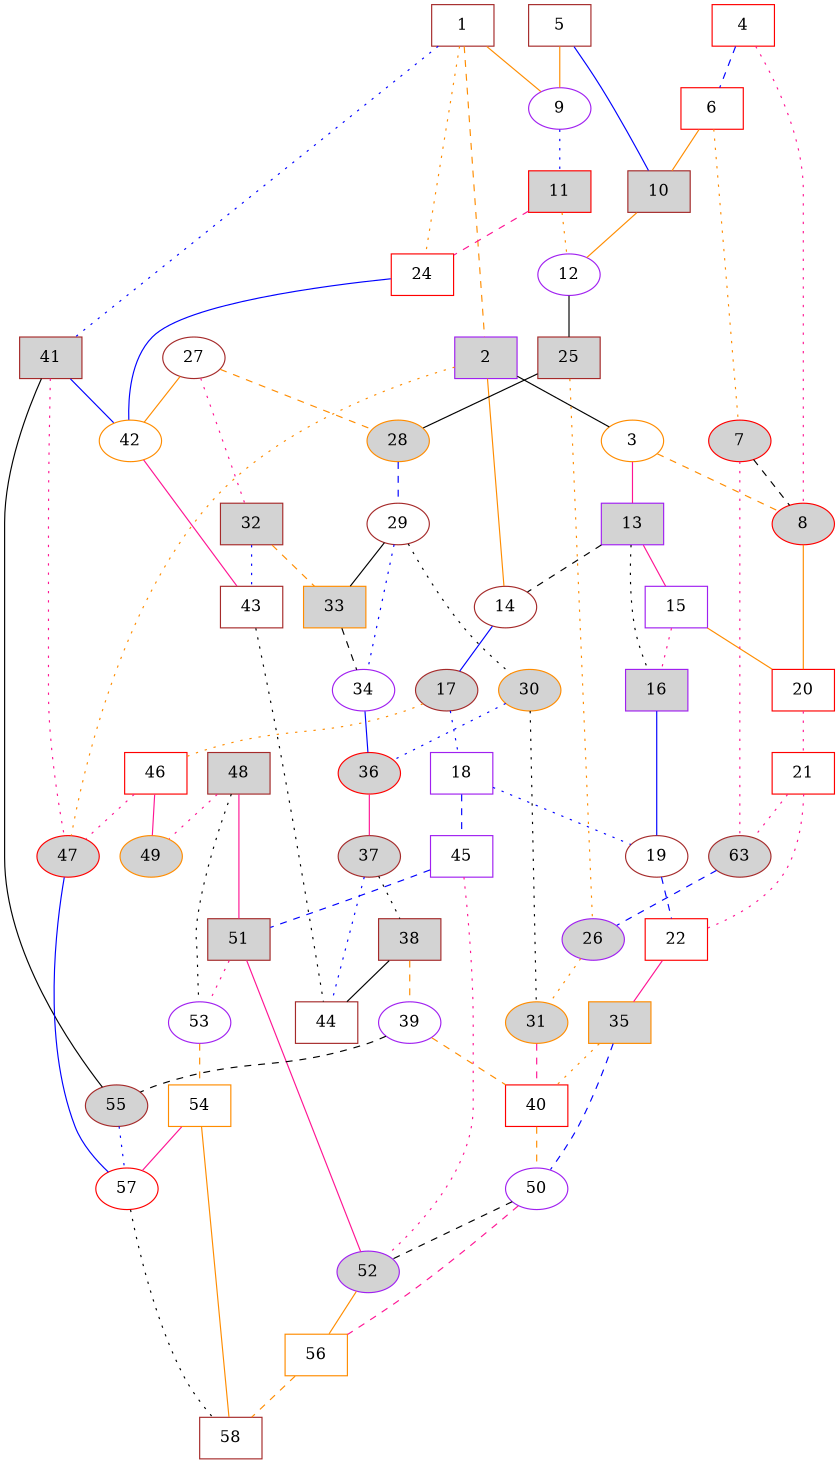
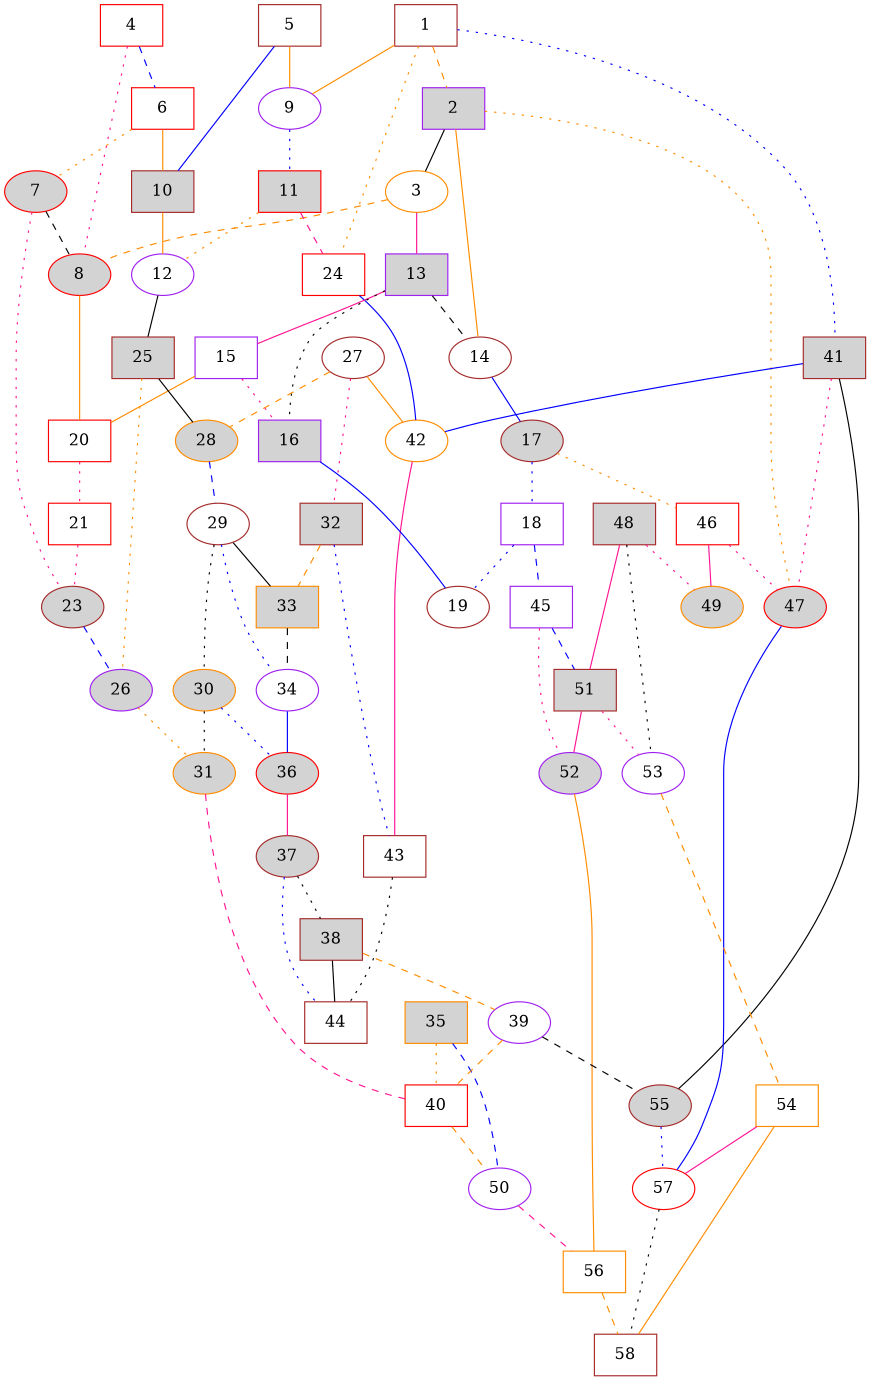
(740, 856) -> (73, 607)
(676, 939) -> none
(452, 1230) -> none
